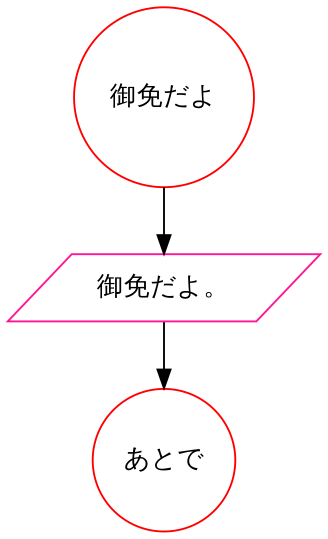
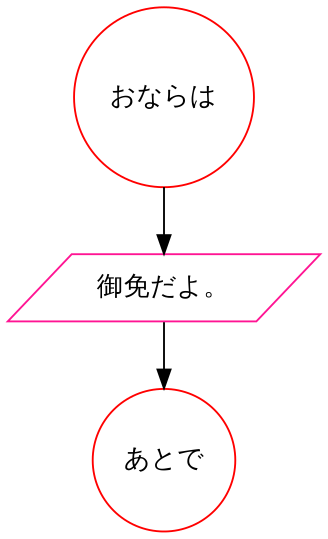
(164, 97) -> (164, 97)
